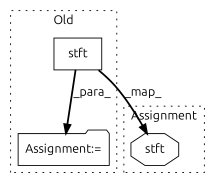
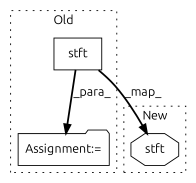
(164, 116) -> (155, 116)
